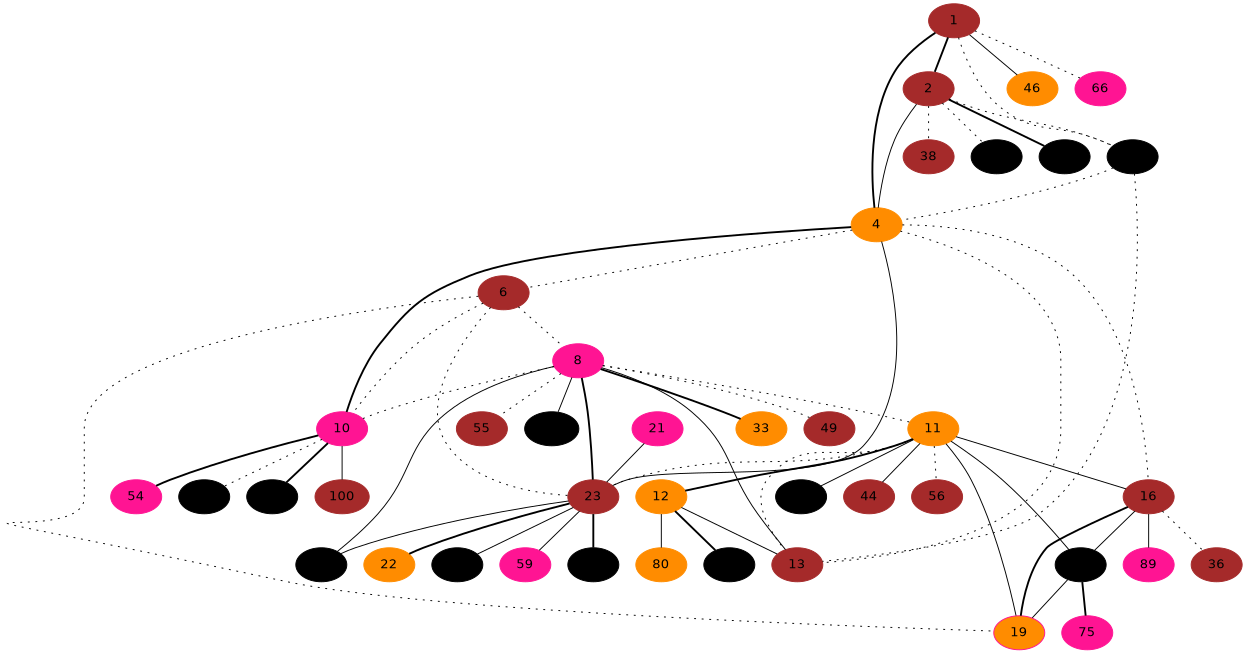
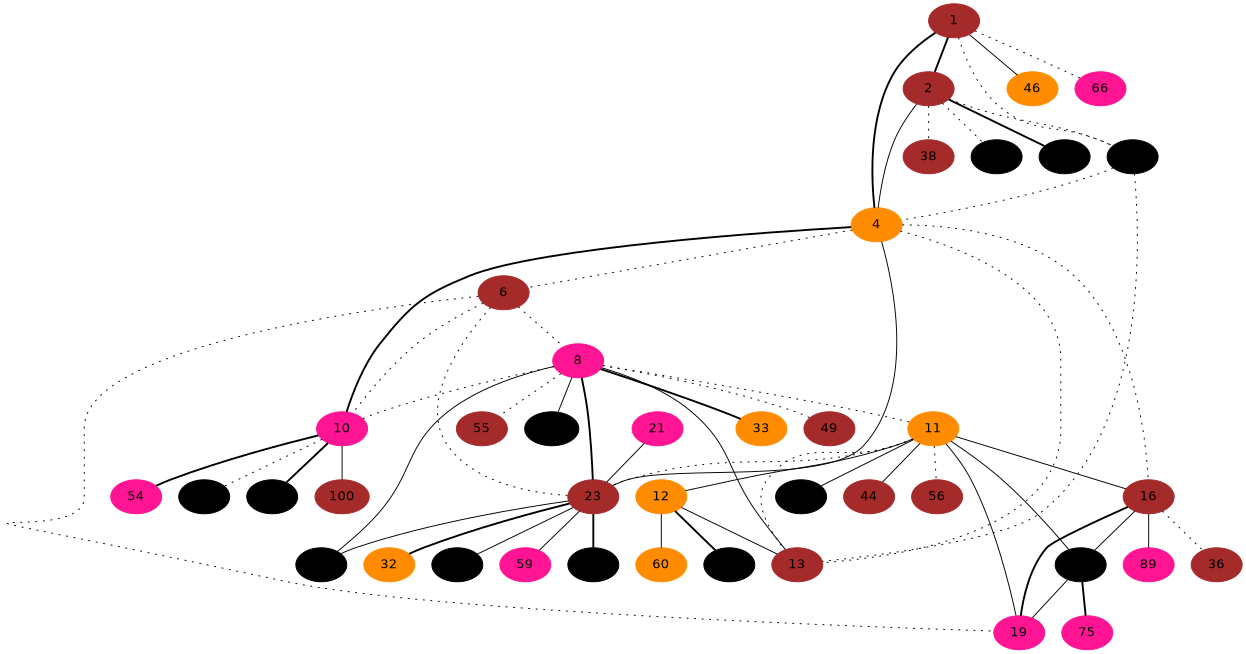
(800, 468) -> (800, 468)
(389, 565) -> (389, 565)
(661, 565) -> (661, 565)
(1019, 633) -> (1019, 633)
